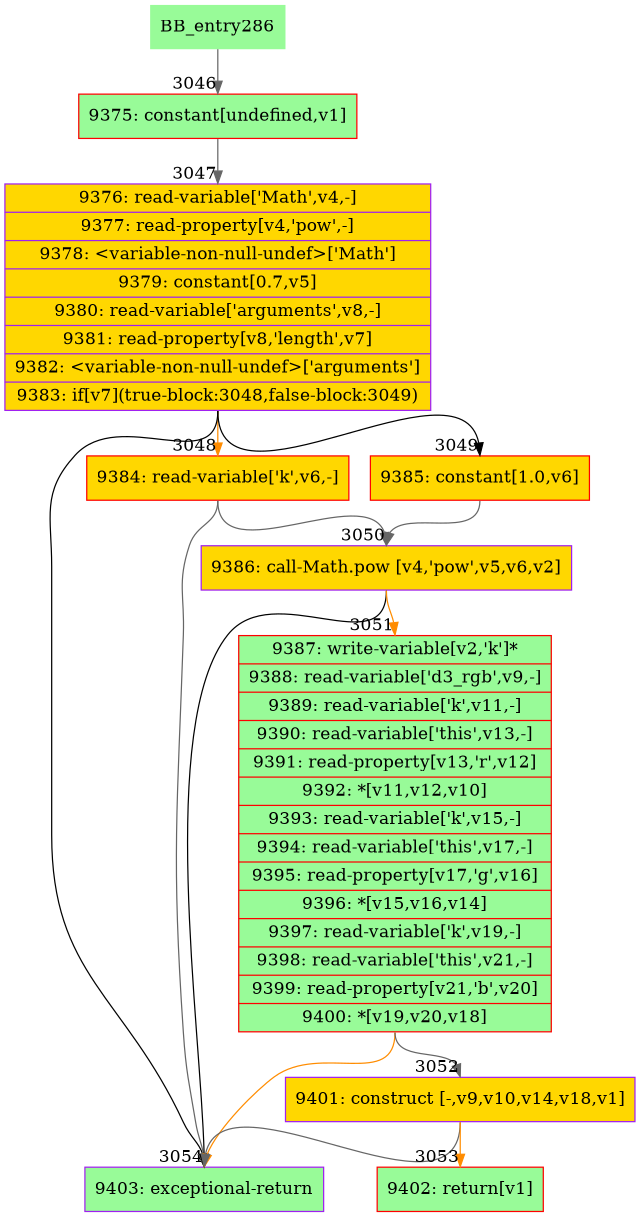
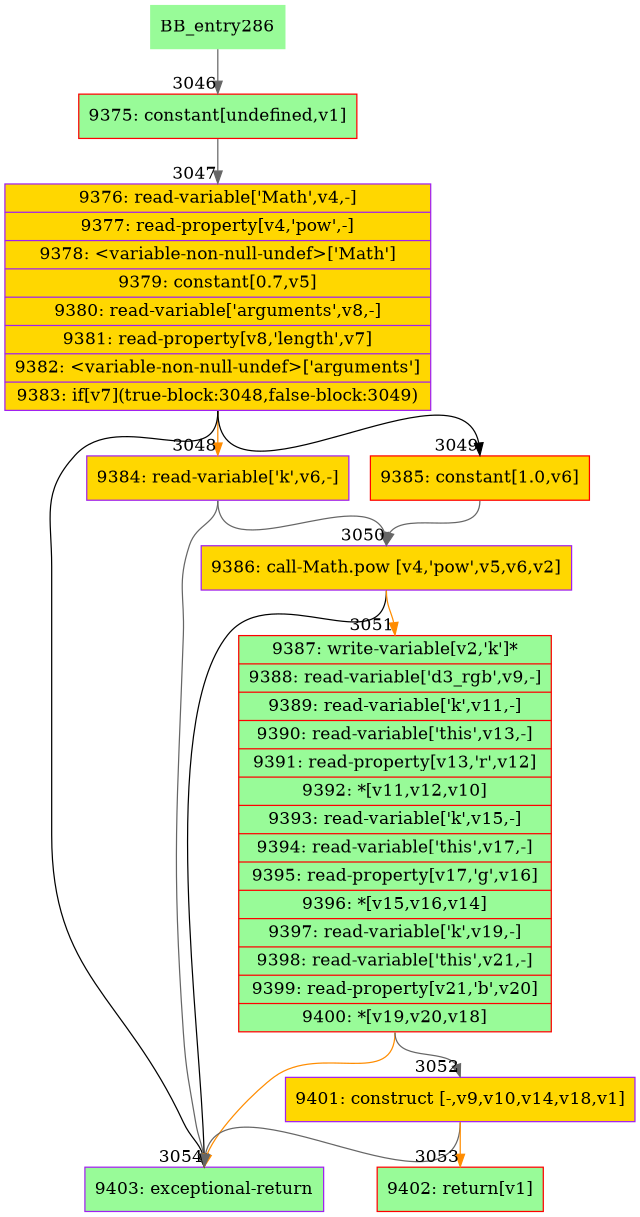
(218, 478) -> (218, 478)
